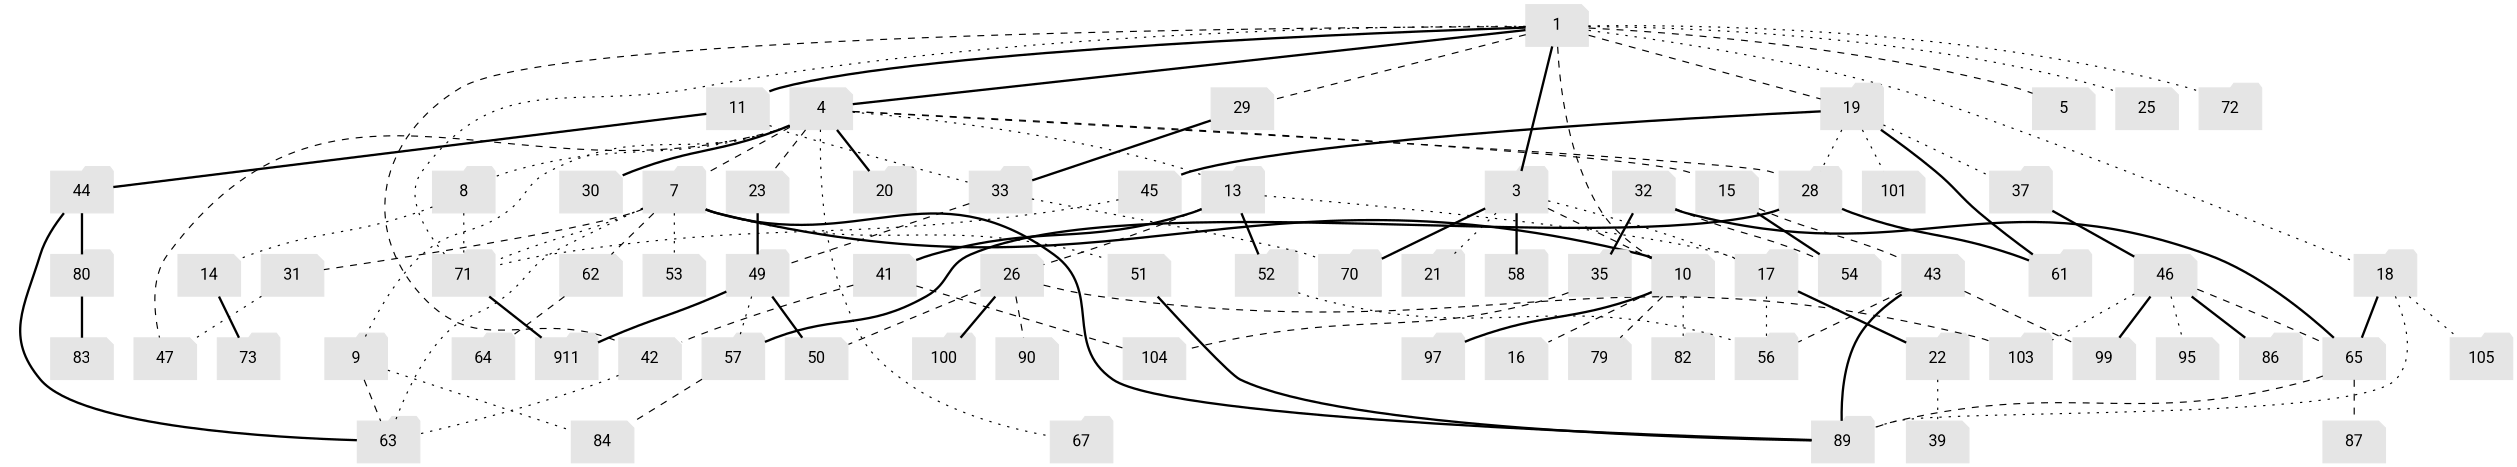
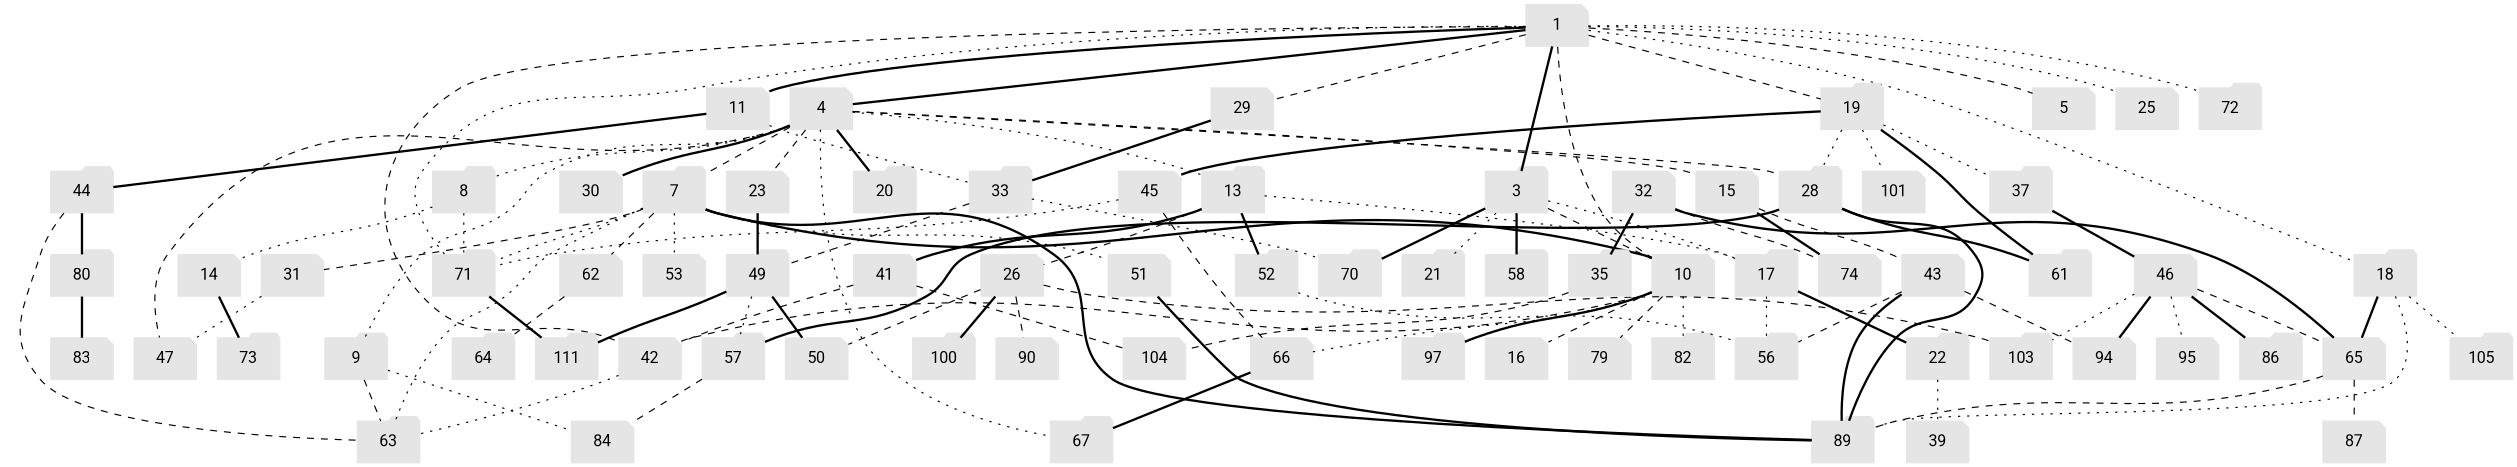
(1850, 275) -> (1850, 275)
none -> (1979, 287)
none -> (1167, 317)
(567, 359) -> (567, 359)
none -> (1282, 359)
(2104, 359) -> (2104, 359)
(105, 411) -> (105, 411)
